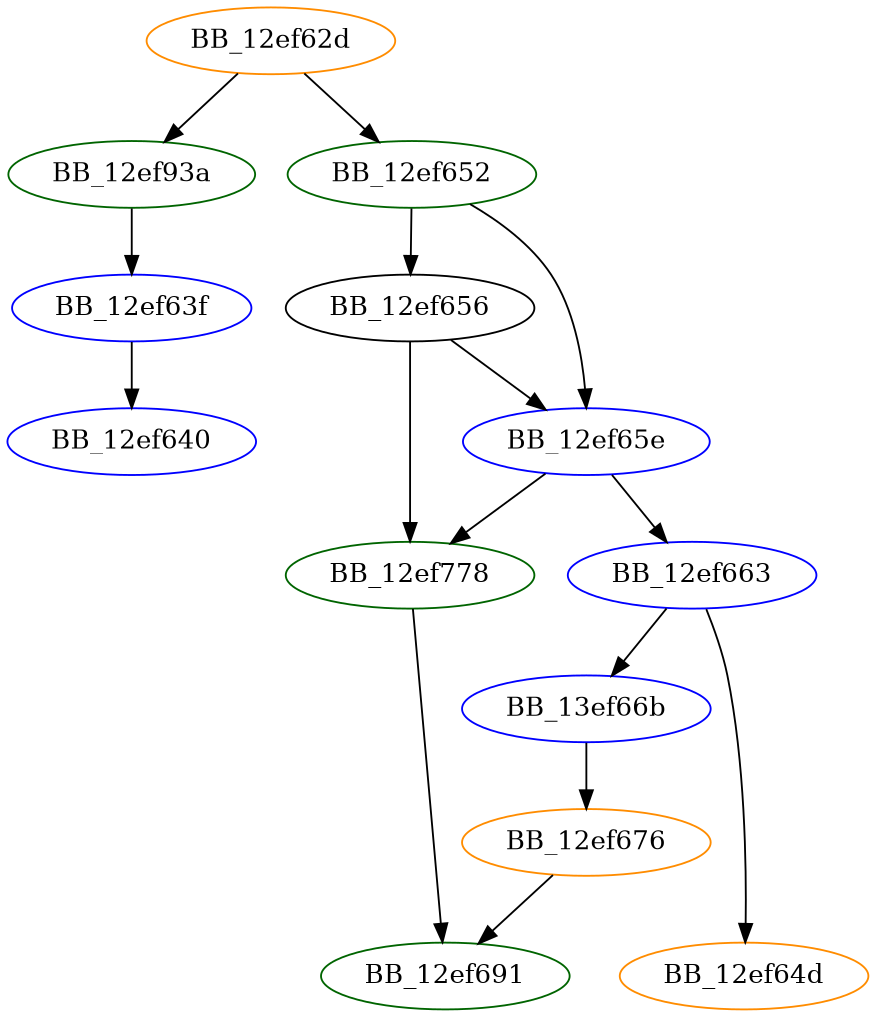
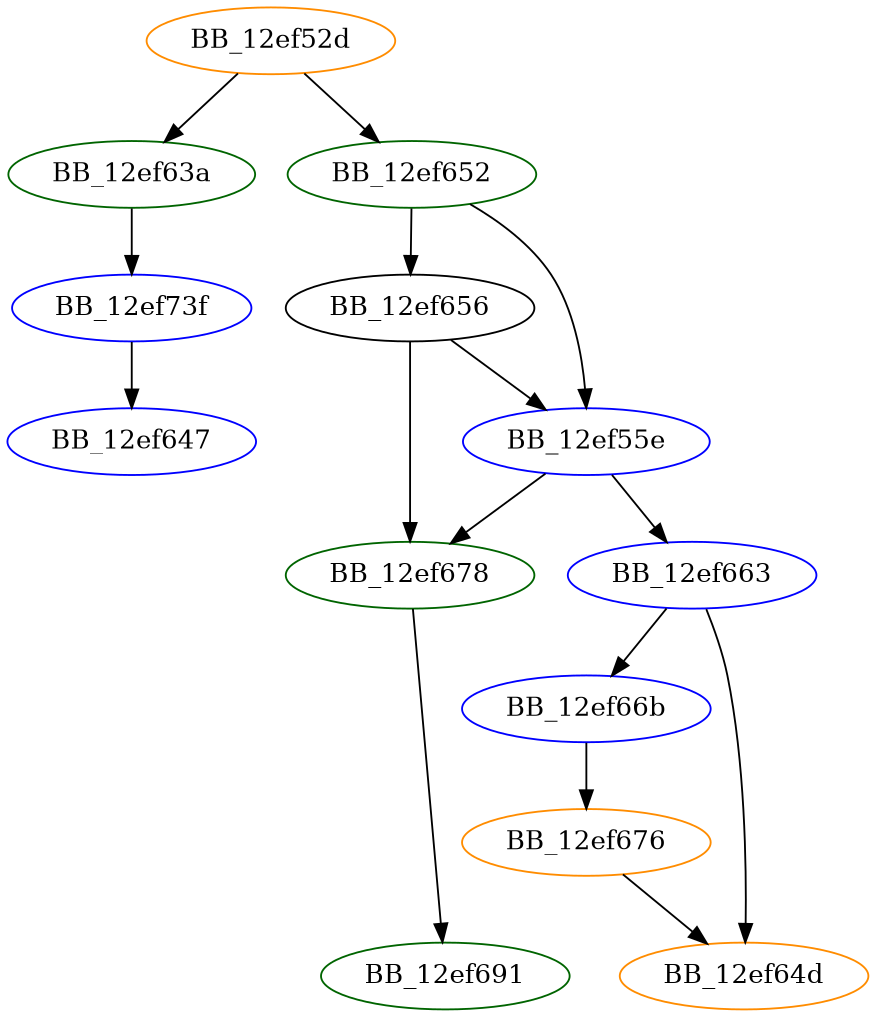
(271, 41) -> (271, 41)
(132, 174) -> (132, 174)
(132, 308) -> (132, 308)
(132, 442) -> (132, 442)
(586, 442) -> (586, 442)
(410, 575) -> (410, 575)
(586, 709) -> (586, 709)
(523, 903) -> (658, 903)
